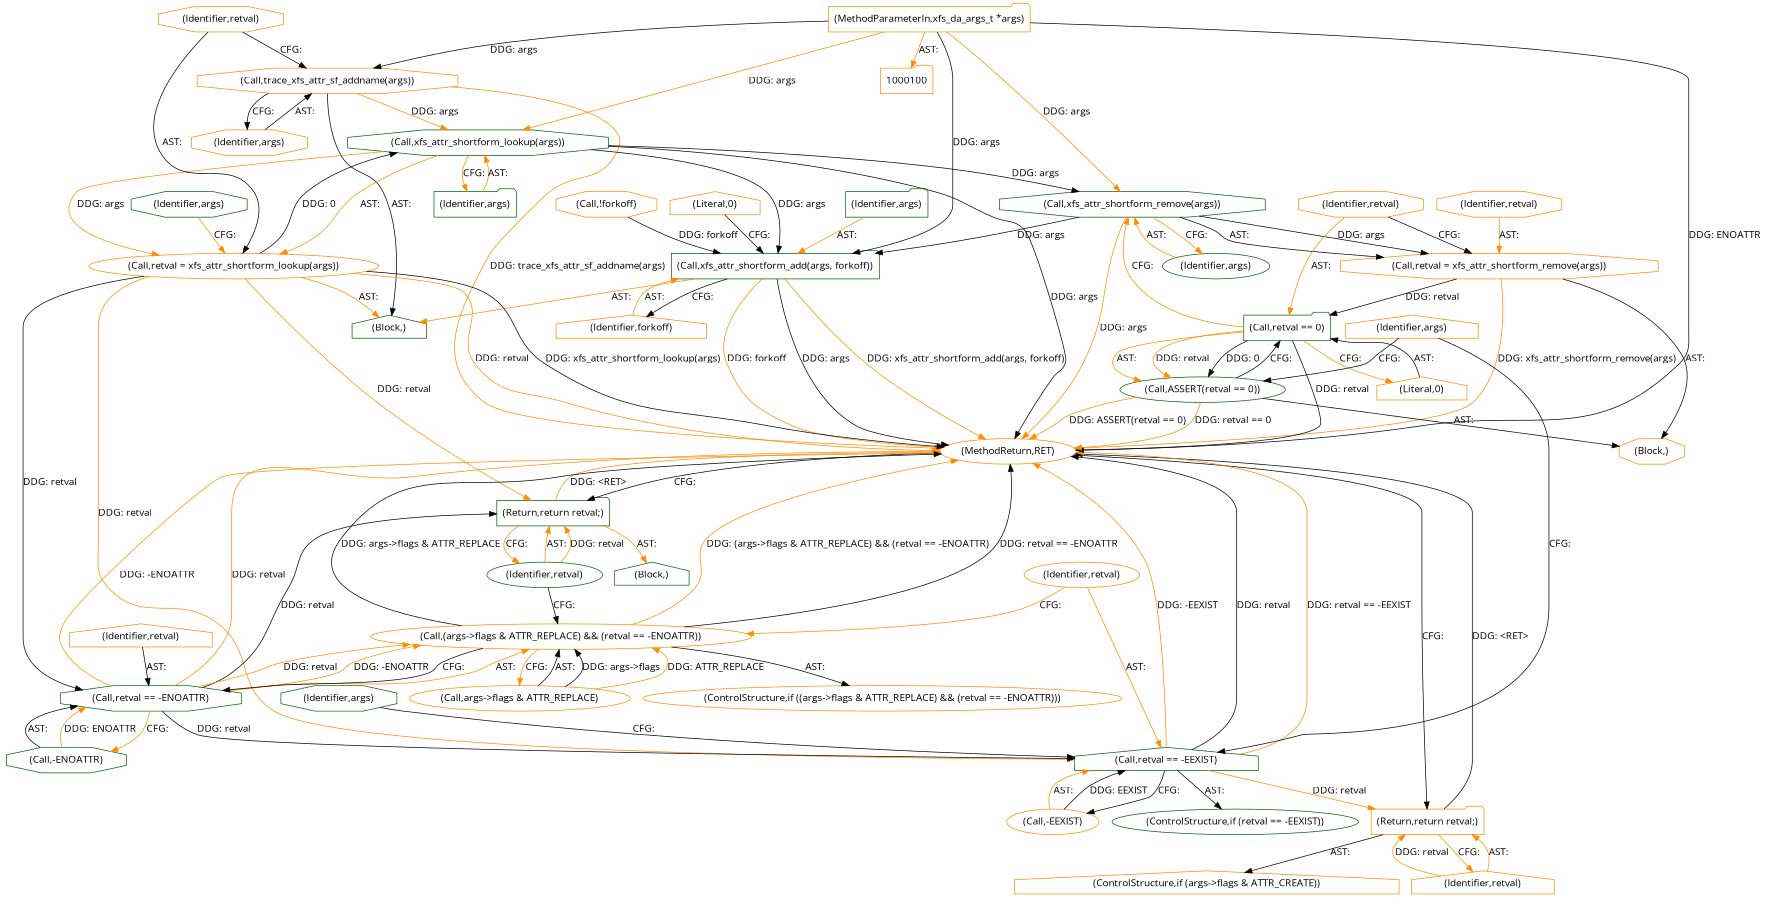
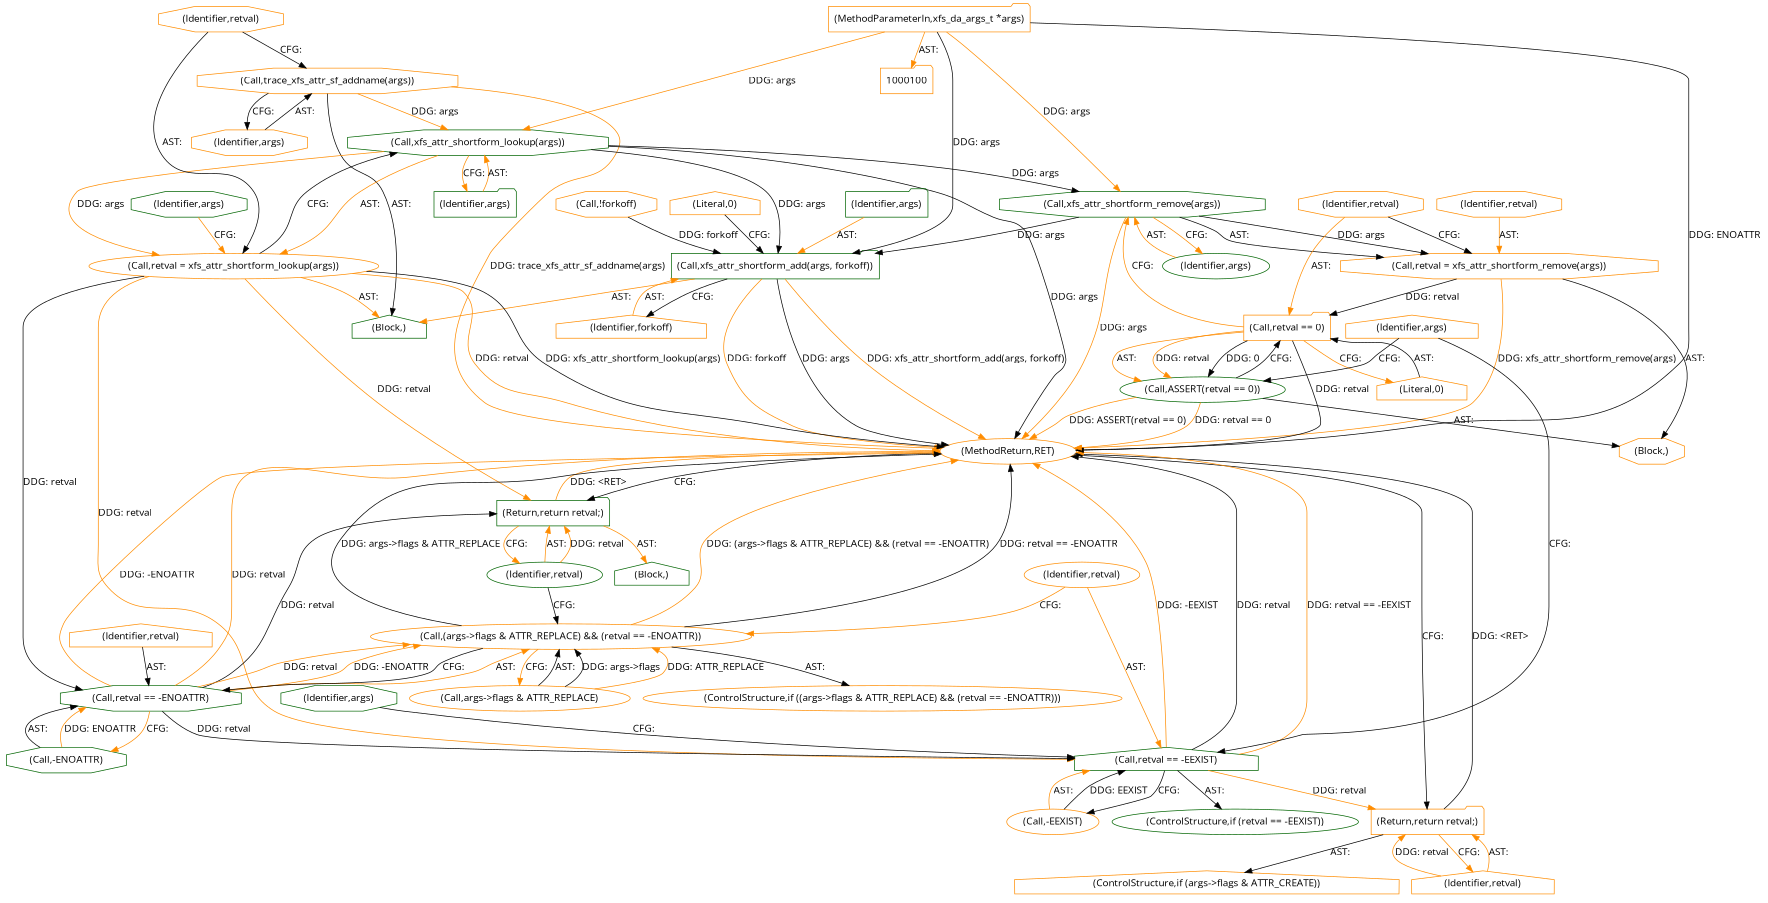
(603, 33) -> none
(319, 204) -> (319, 204)
(1287, 328) -> (1287, 328)
